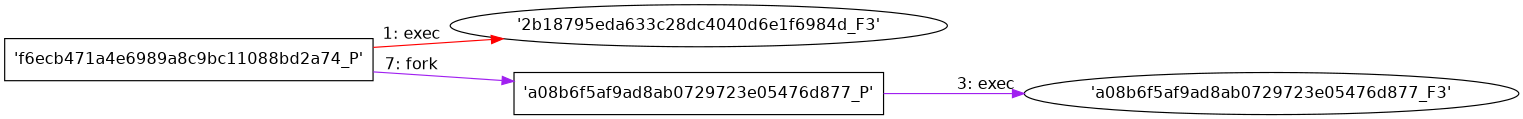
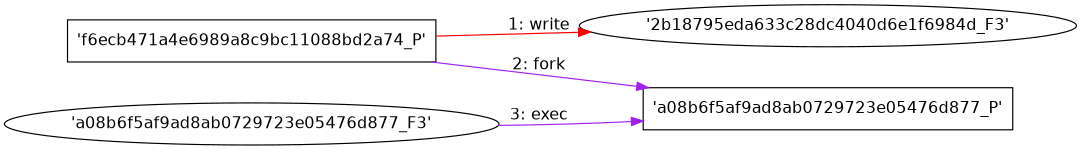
(412, 34) -> (539, 25)
(412, 65) -> (539, 65)
(948, 94) -> (565, 124)
